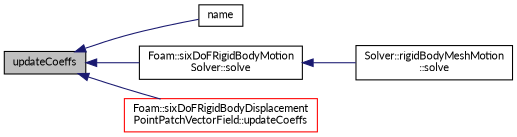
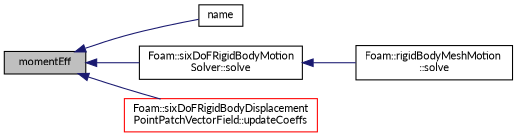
(45, 63) -> (45, 63)
(434, 63) -> (434, 63)
